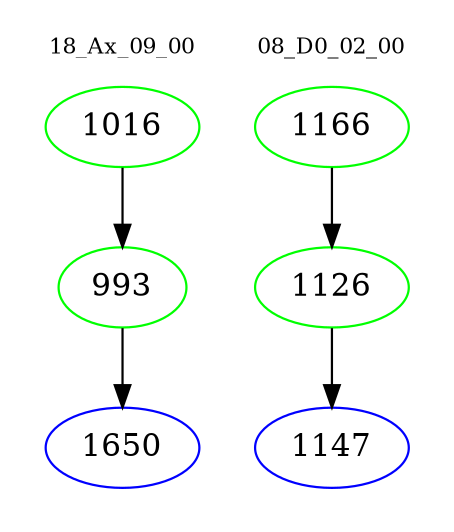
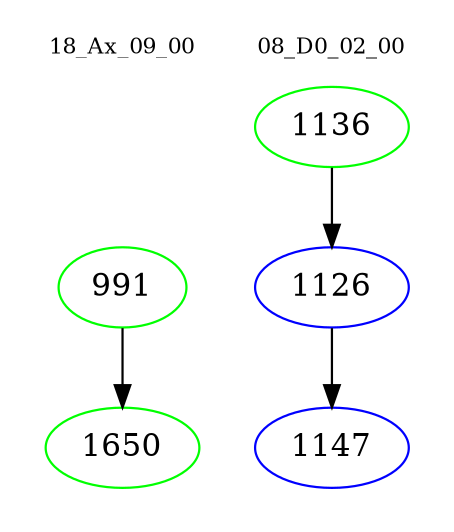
(123, 127) -> none
(332, 127) -> (332, 127)
(123, 287) -> (123, 287)
(332, 287) -> (332, 287)
(123, 448) -> (123, 448)
